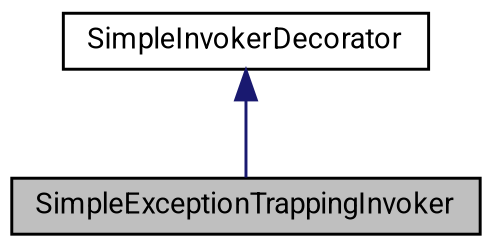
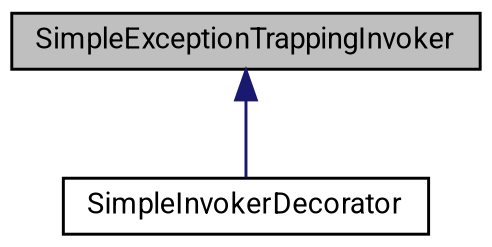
(246, 139) -> (246, 139)
